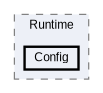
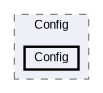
(52, 26) -> (52, 26)
